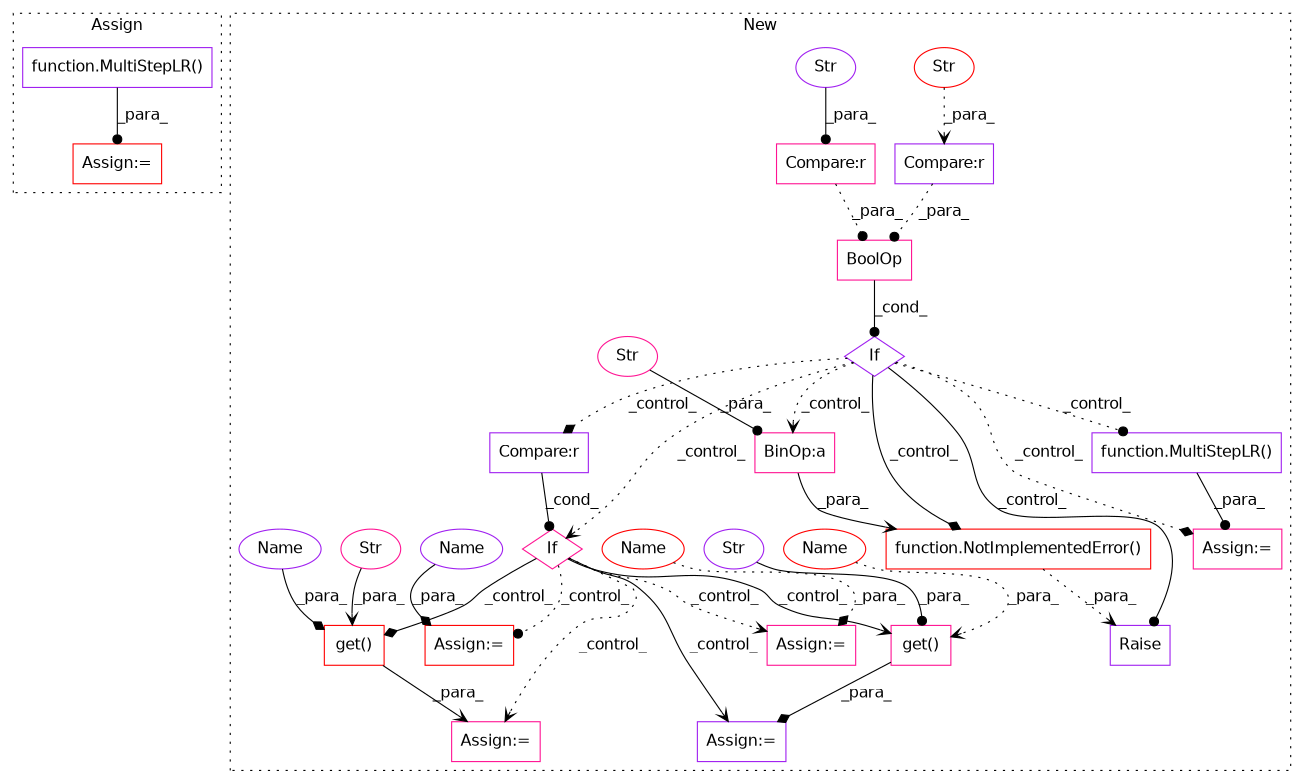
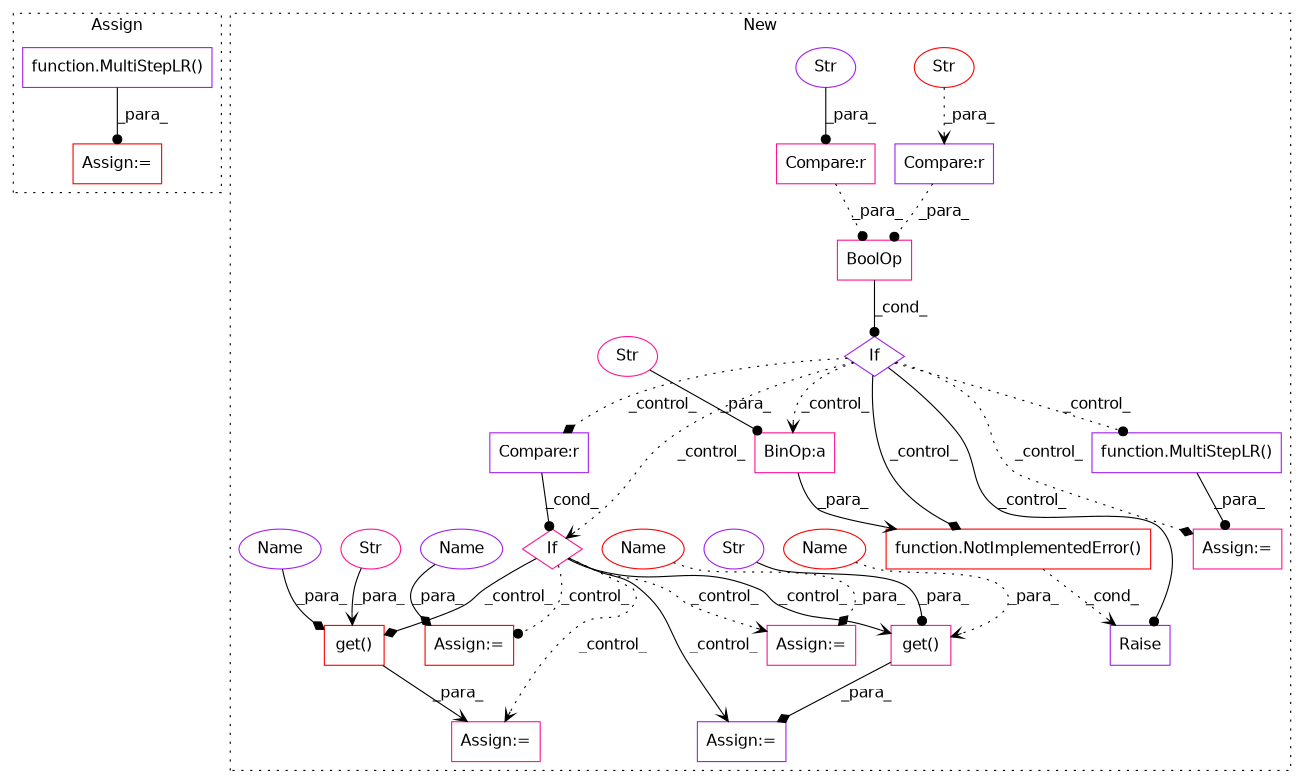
(1111, 597) -> (1112, 597)
